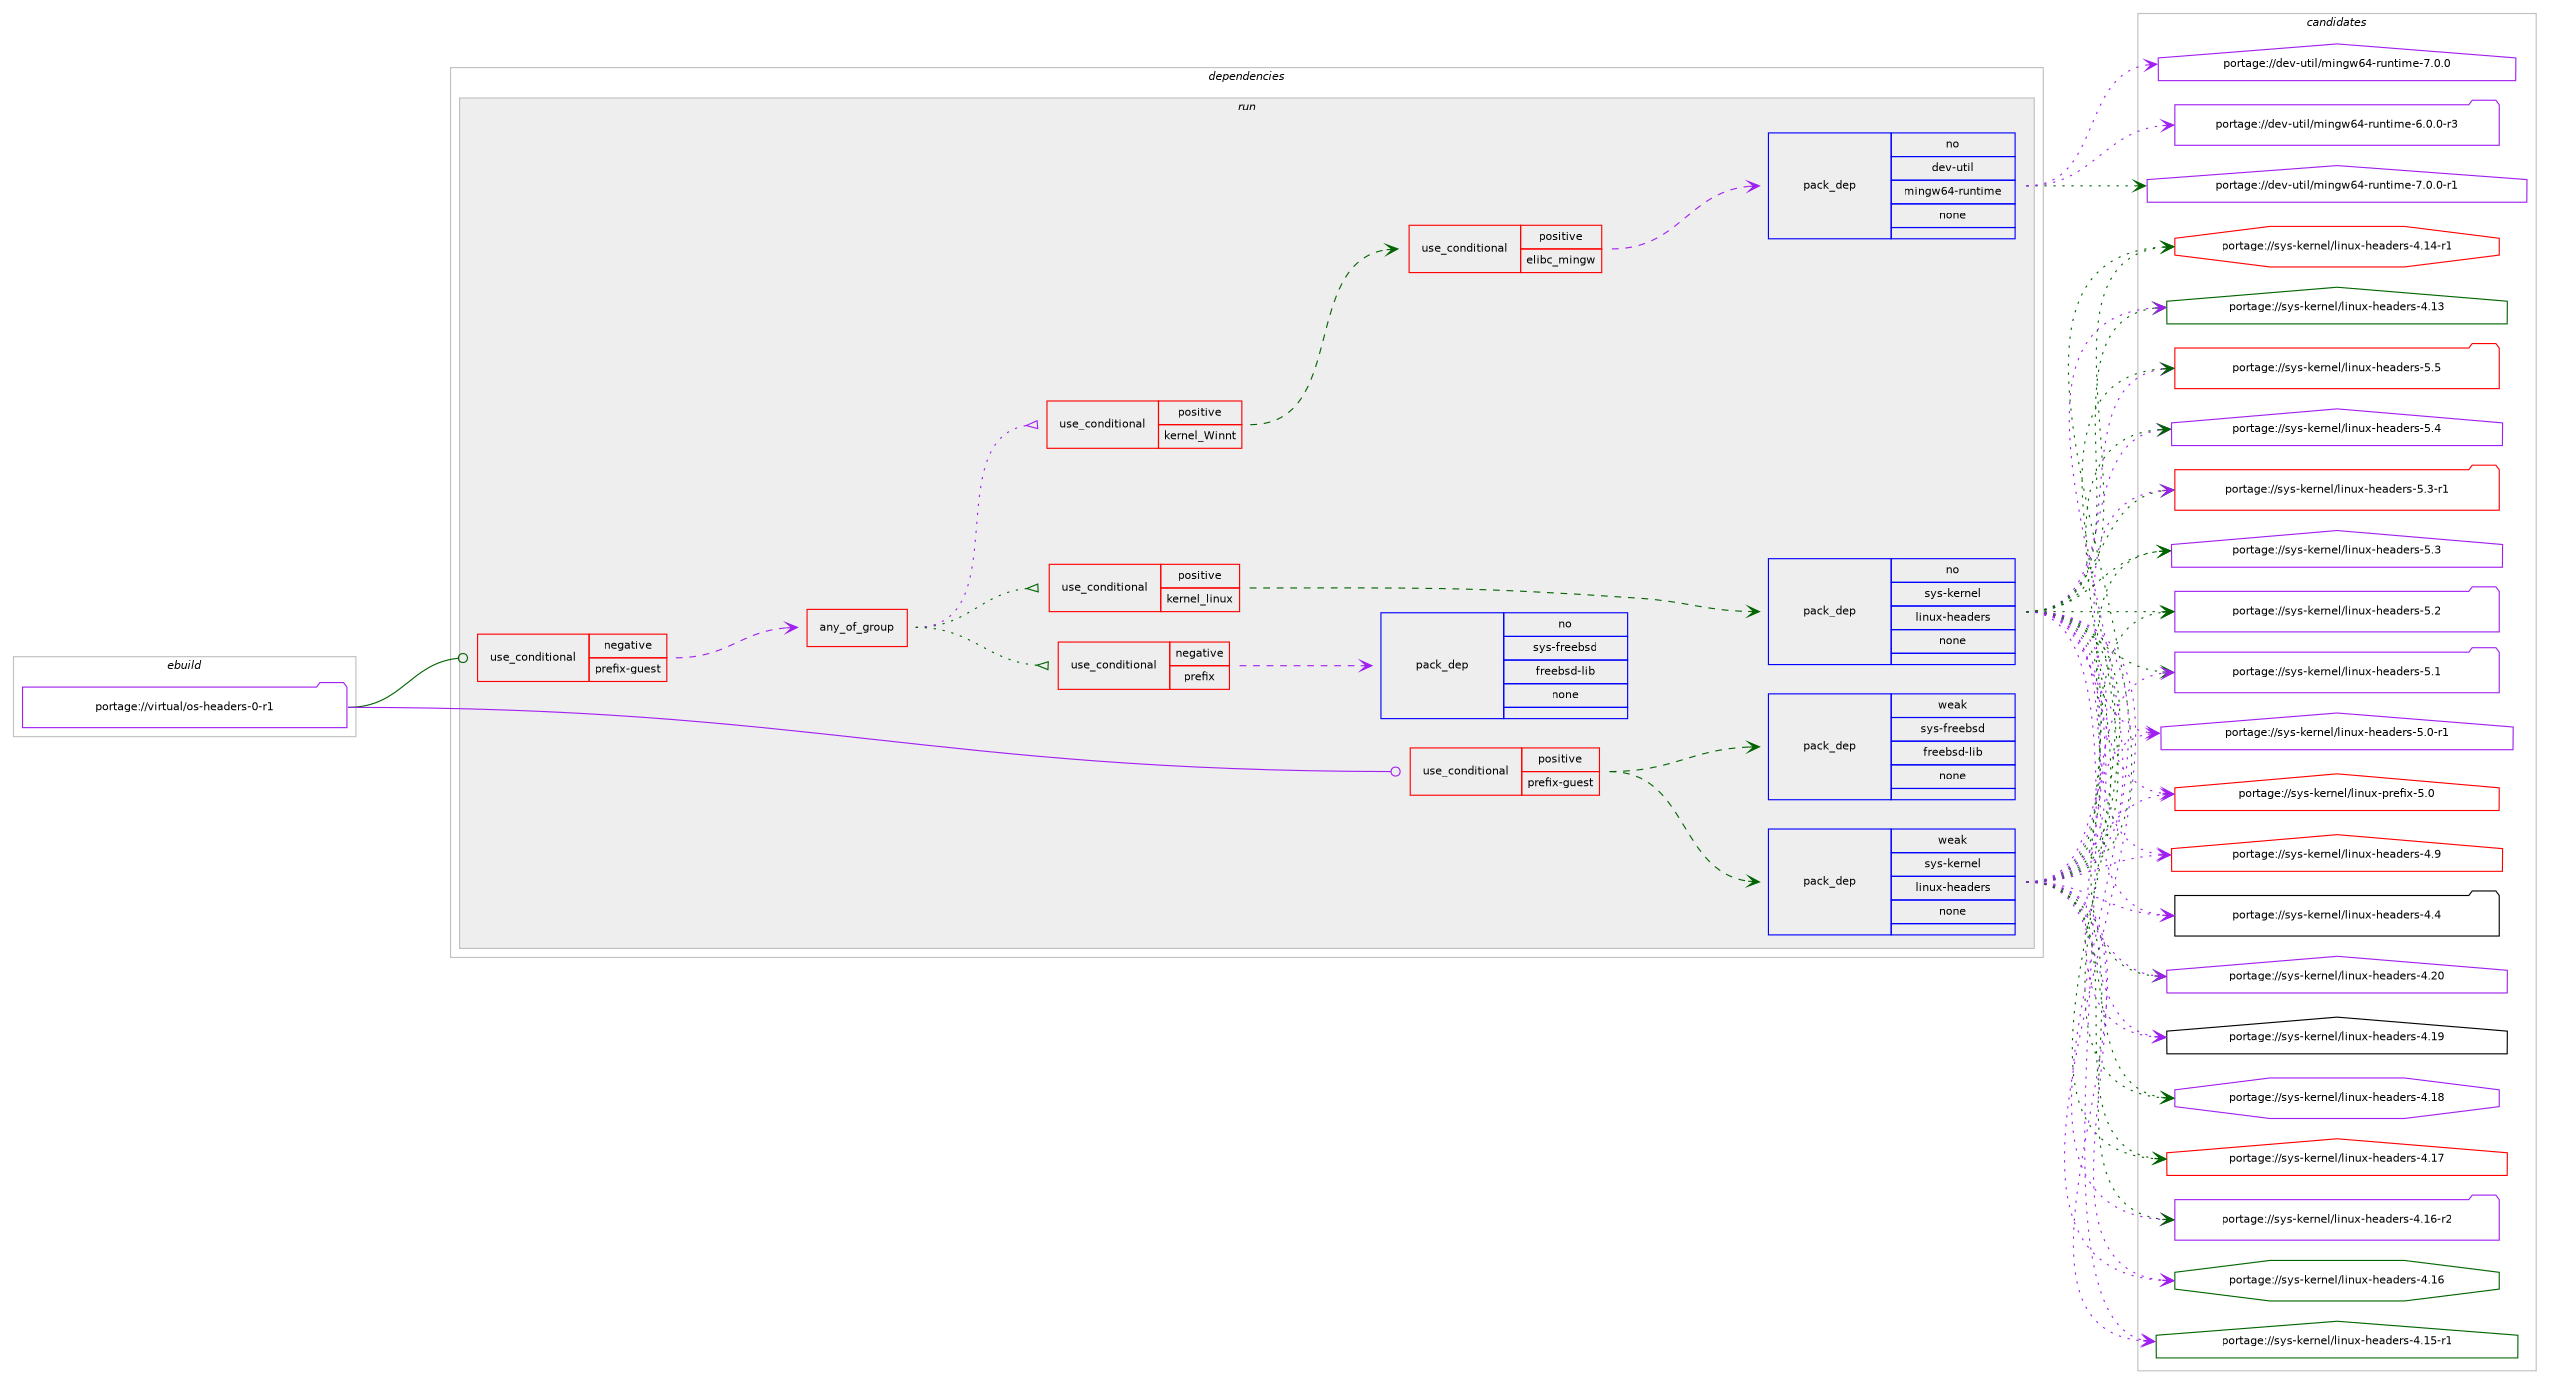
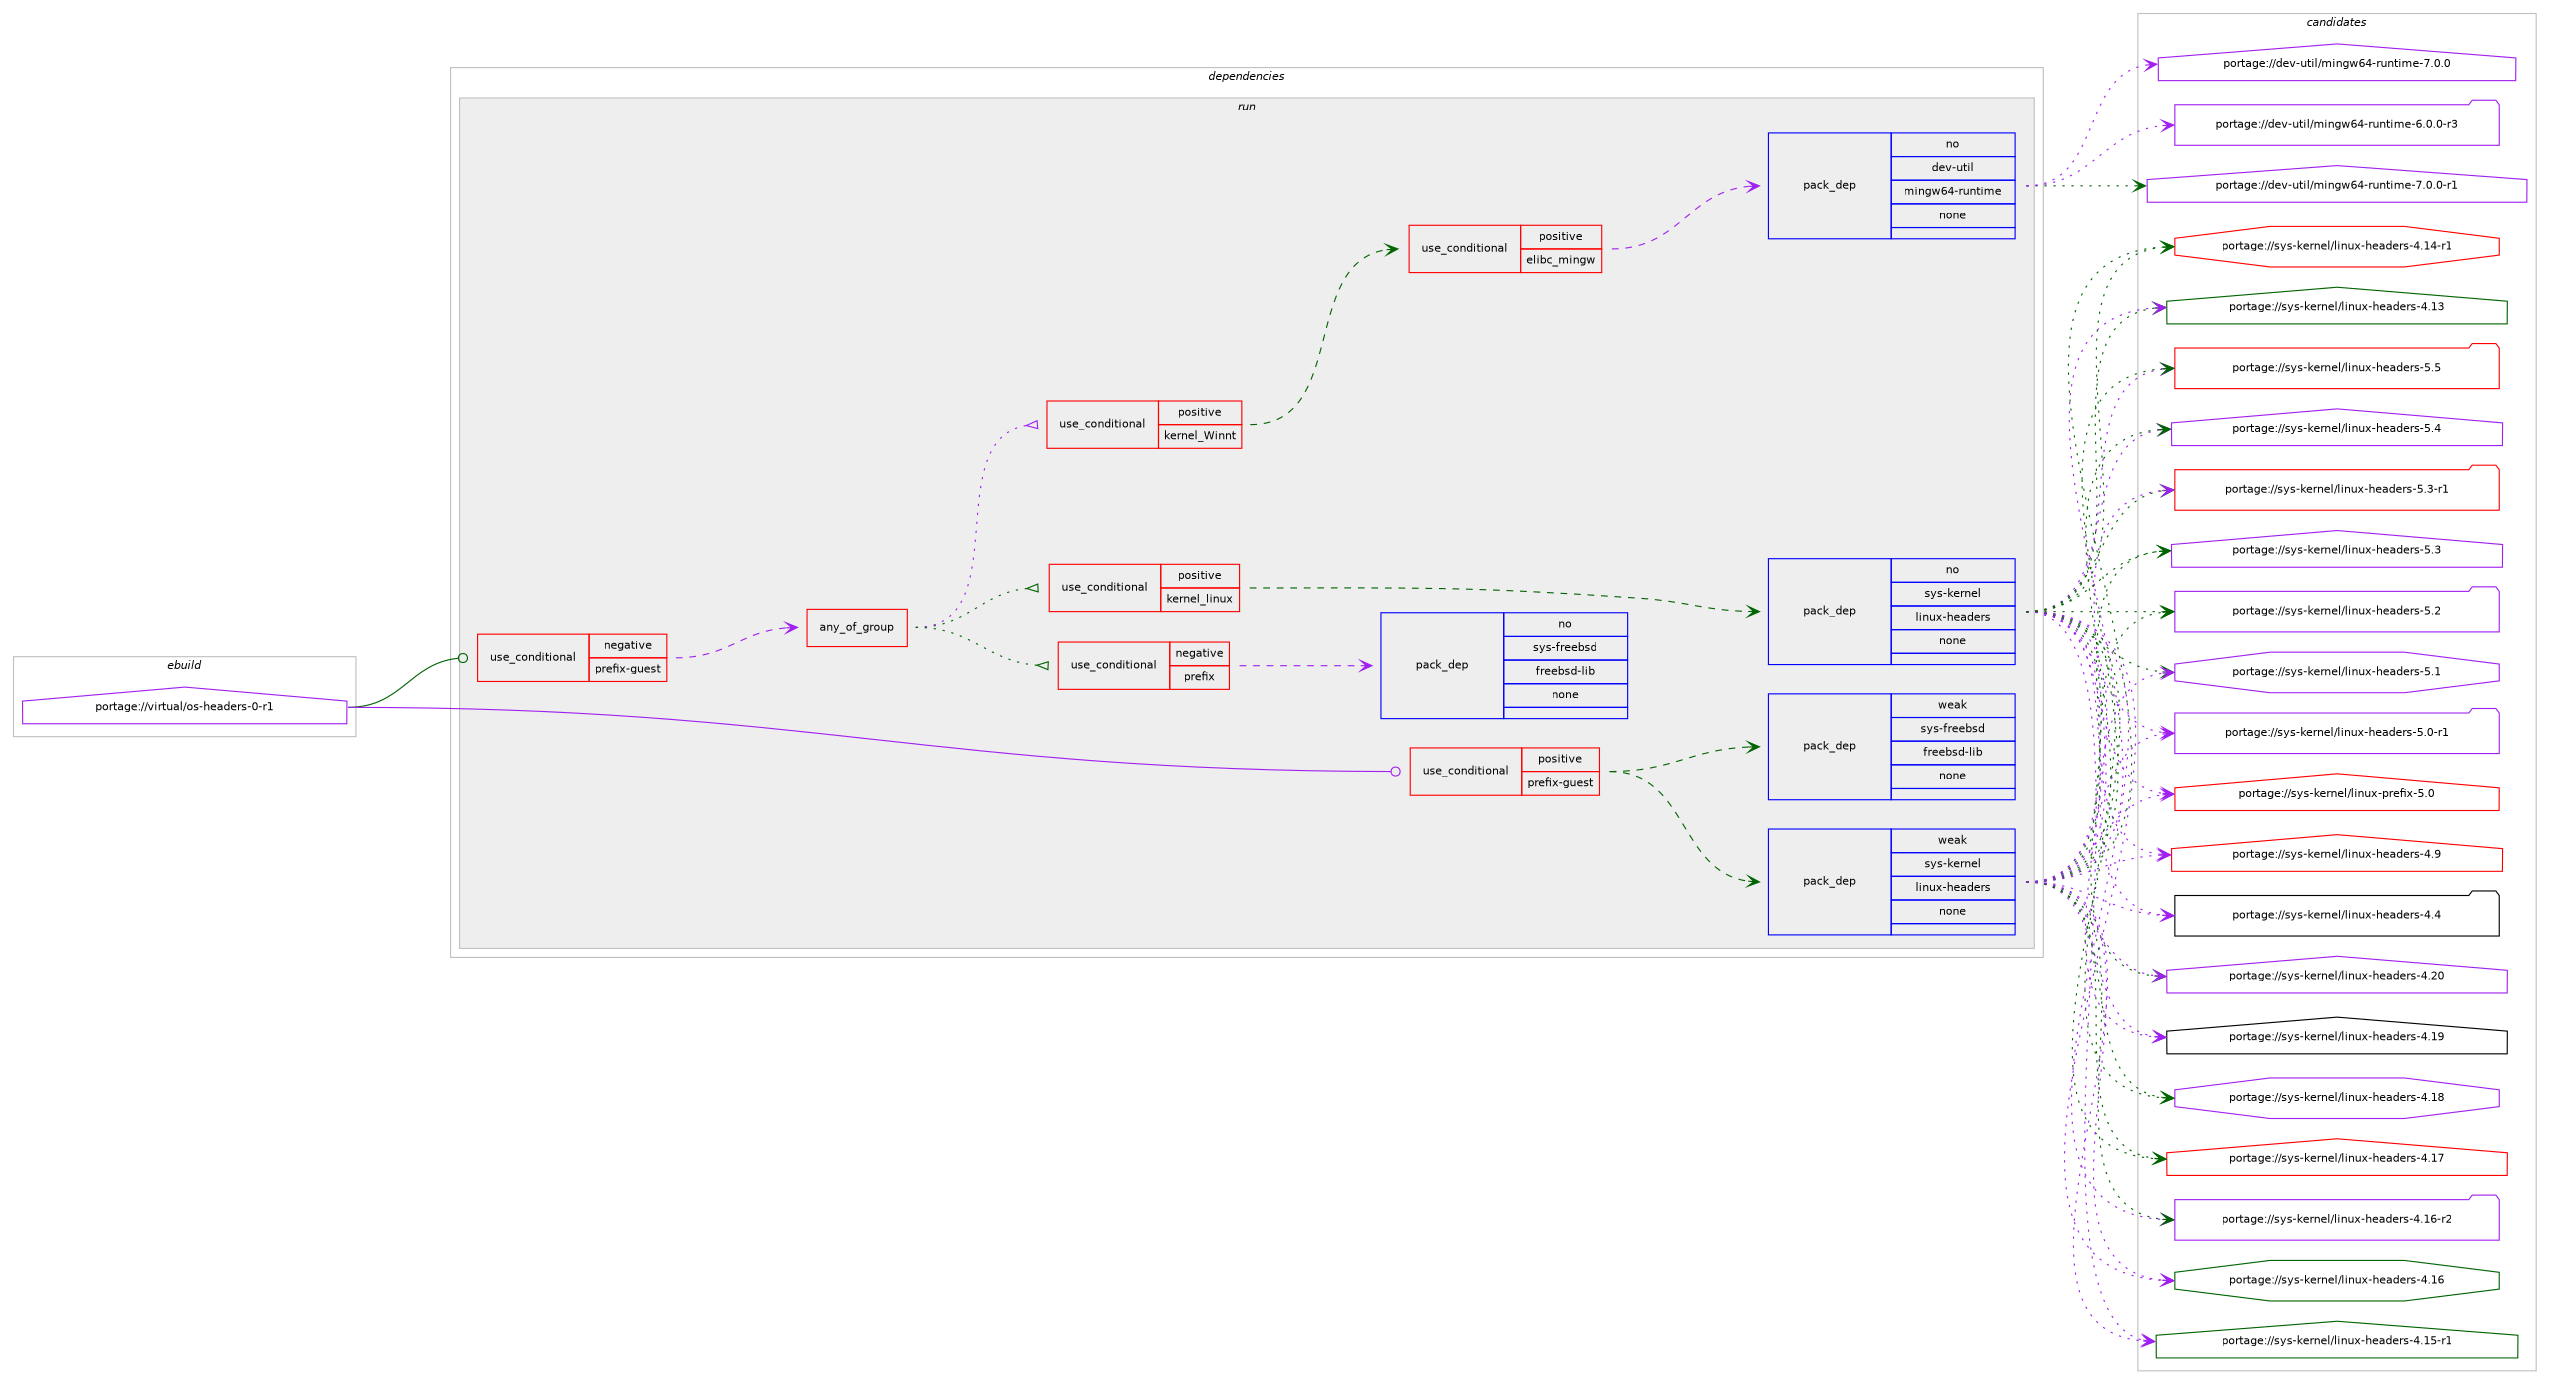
(2337, 672) -> (2337, 672)
(185, 707) -> (185, 707)
(2337, 733) -> (2337, 733)
